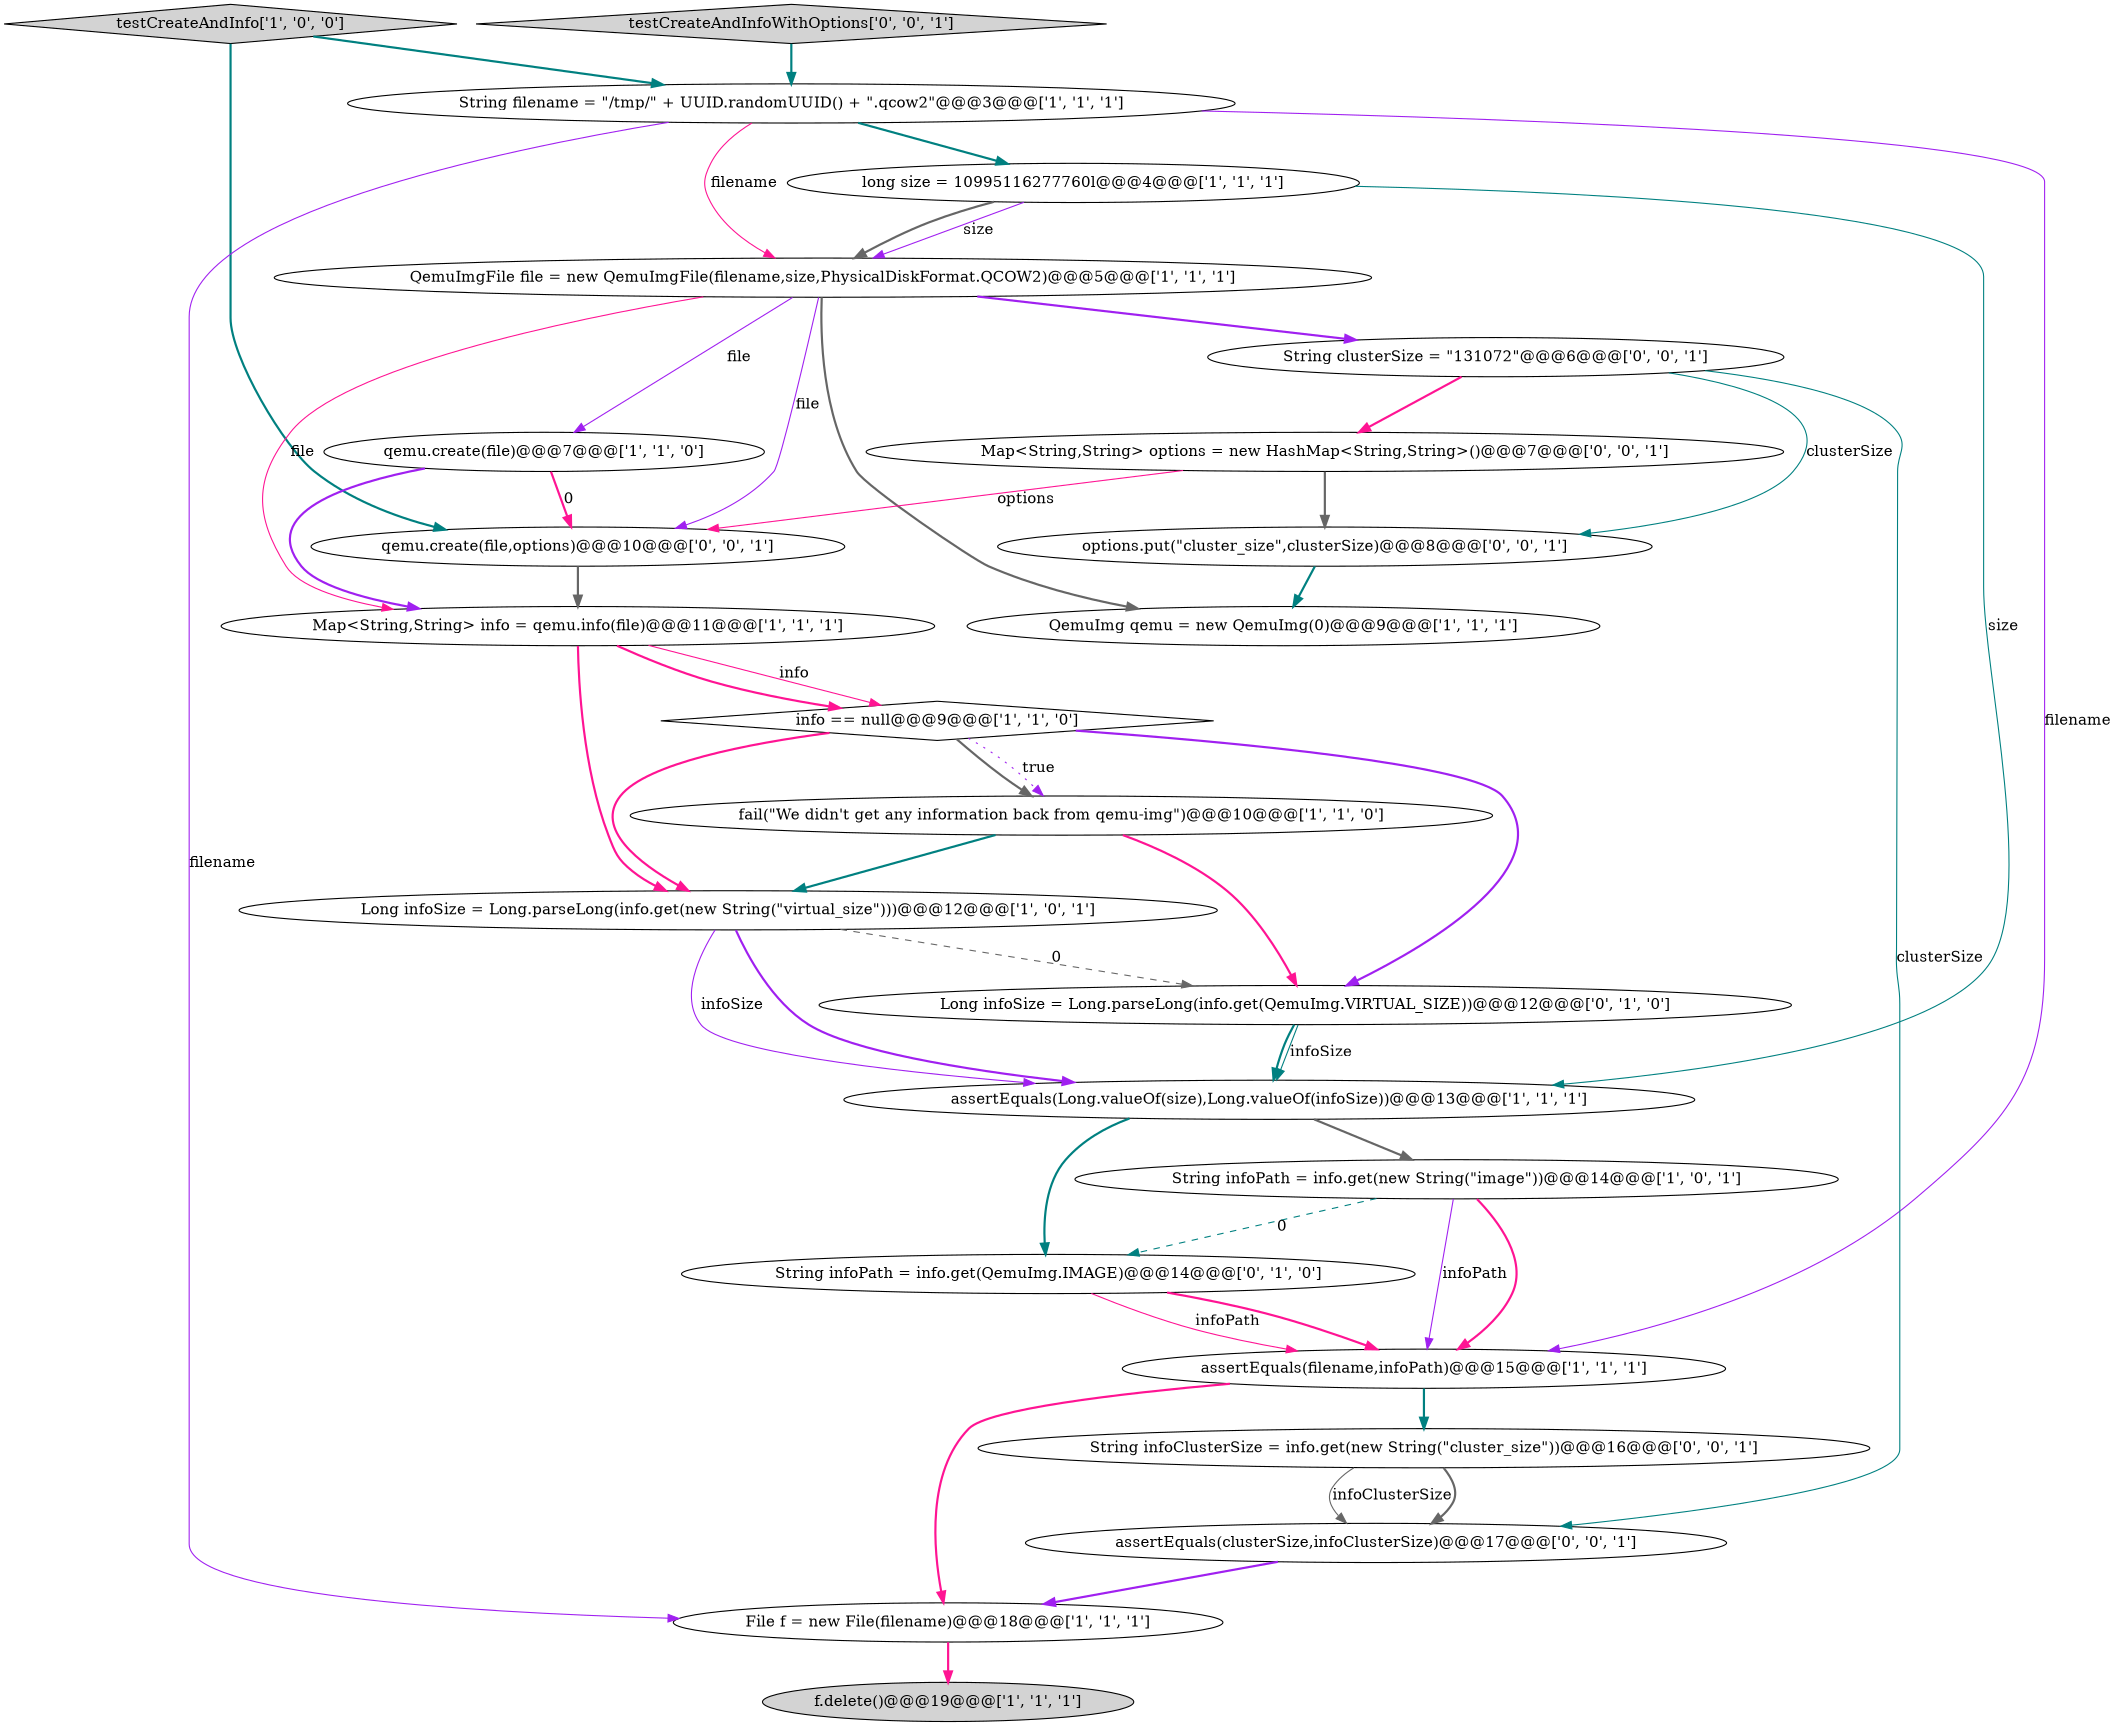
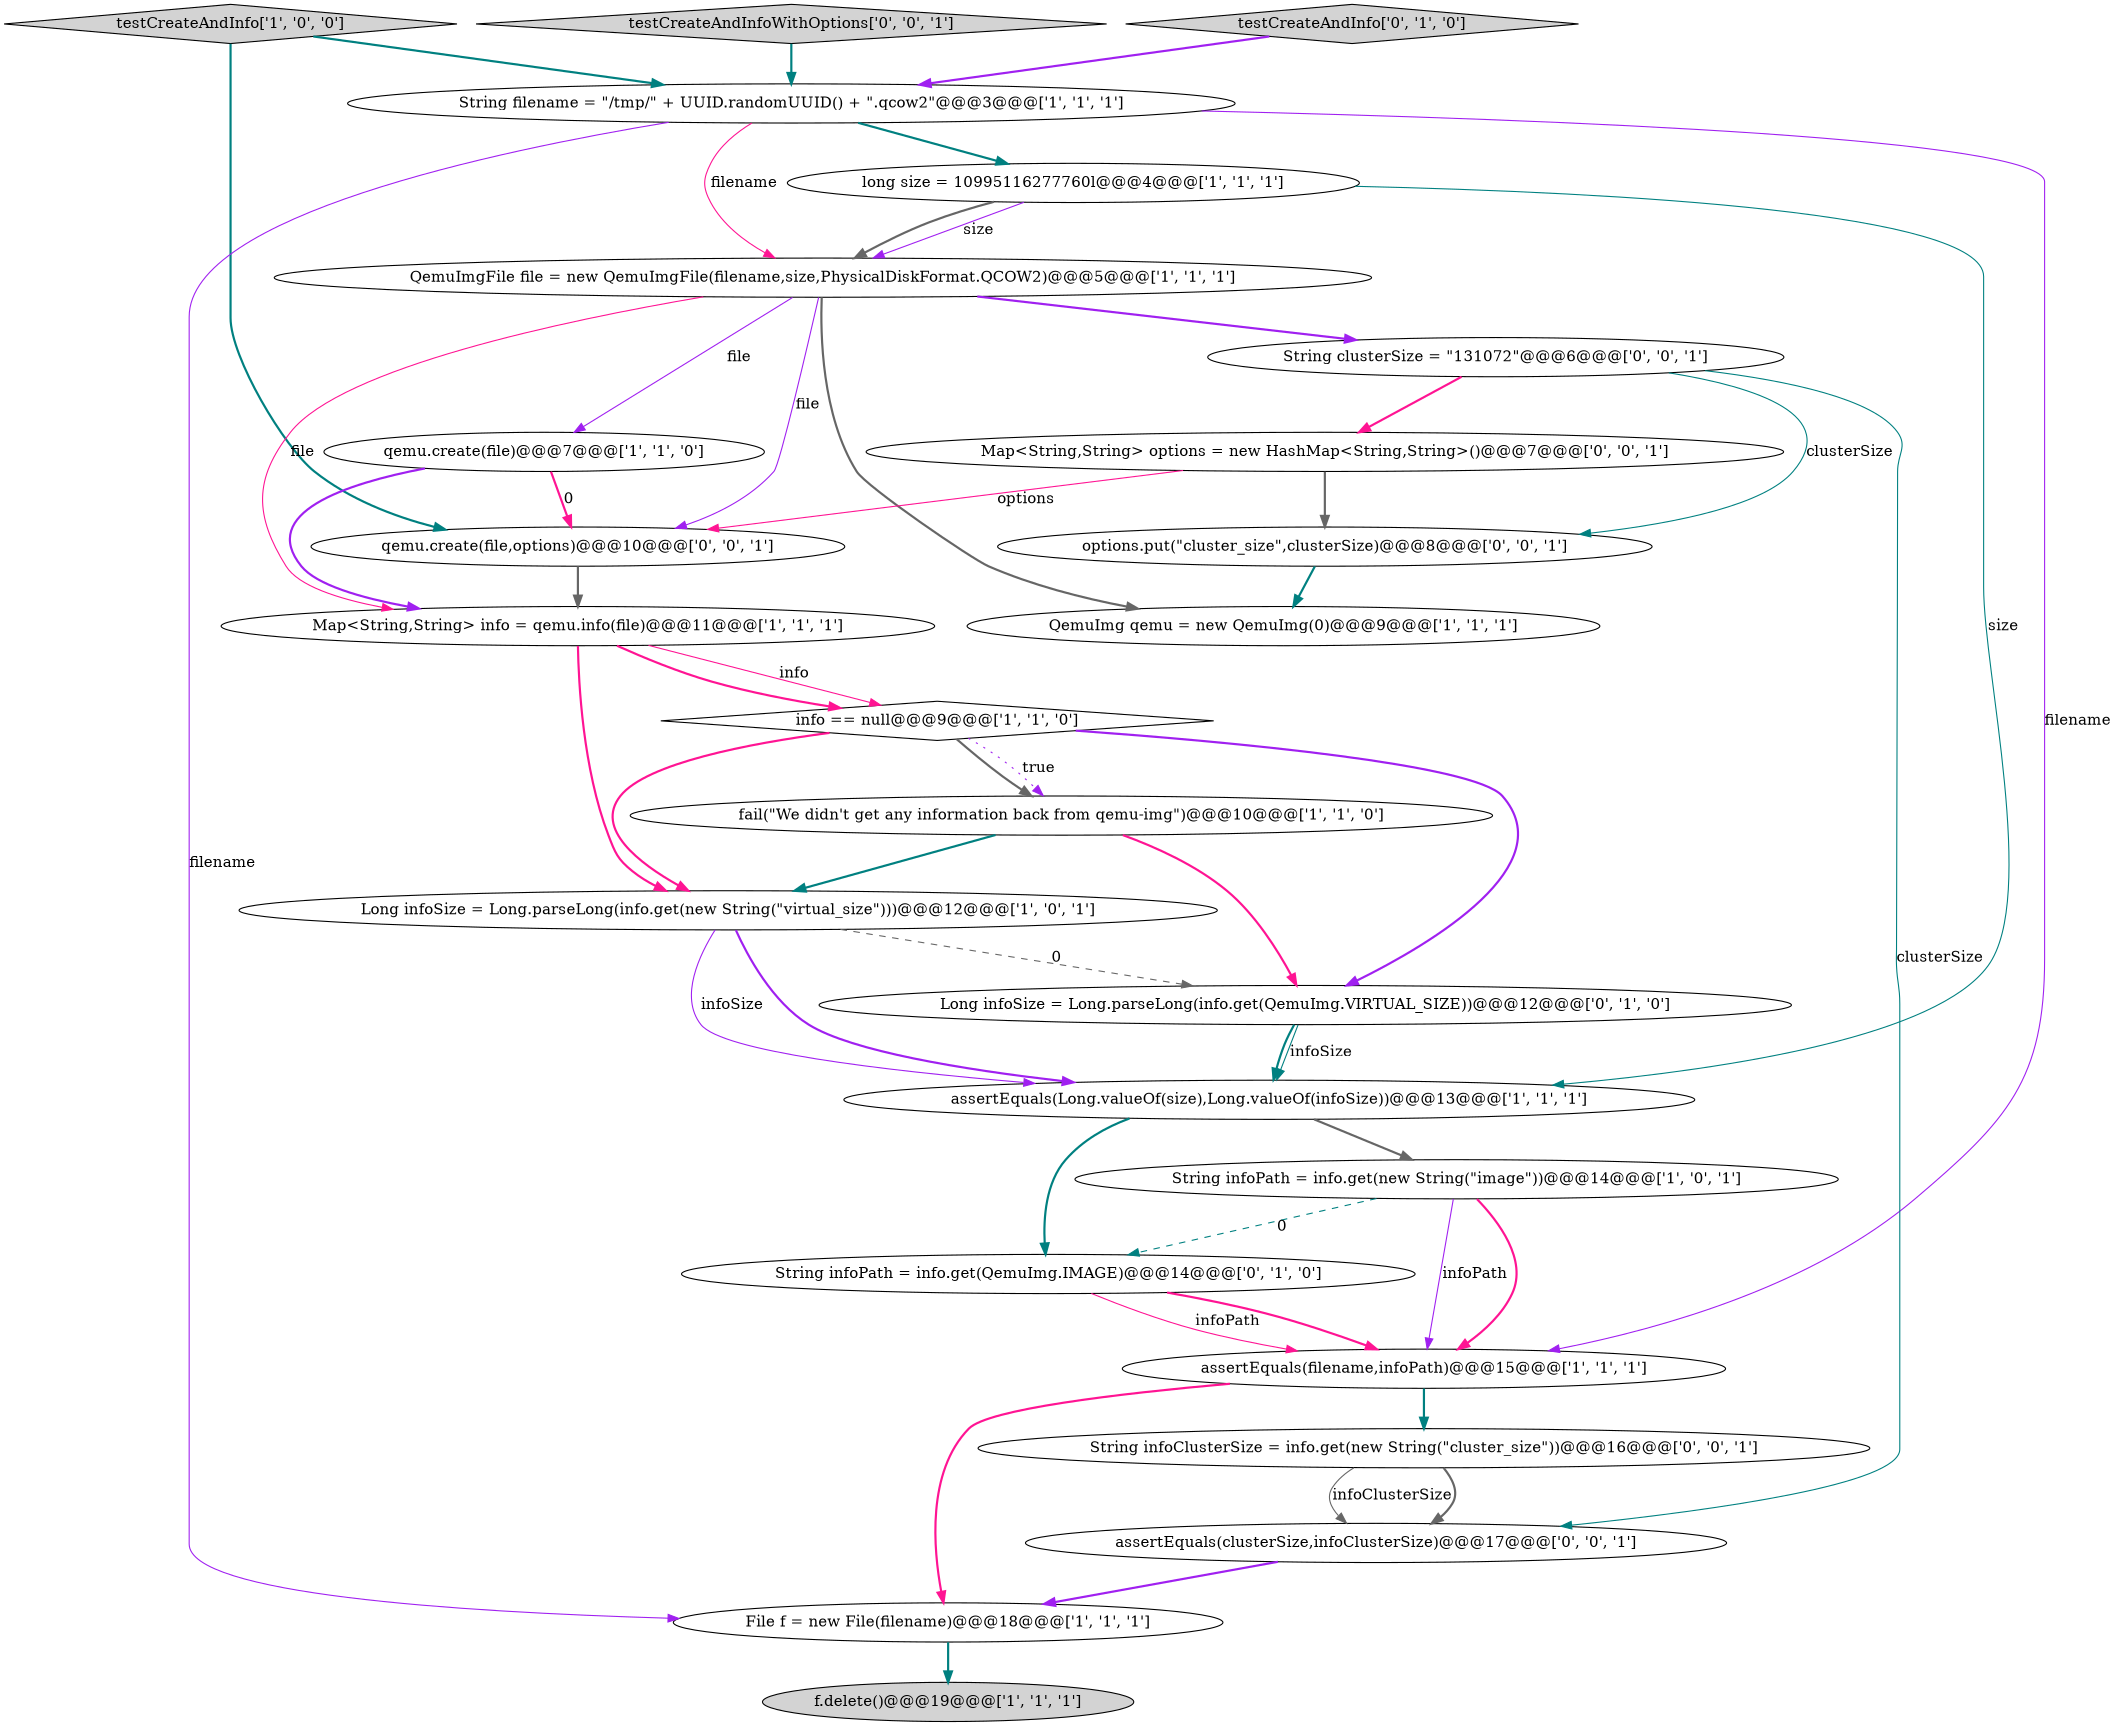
none -> (1352, 24)
(948, 1657) -> (948, 1657)
